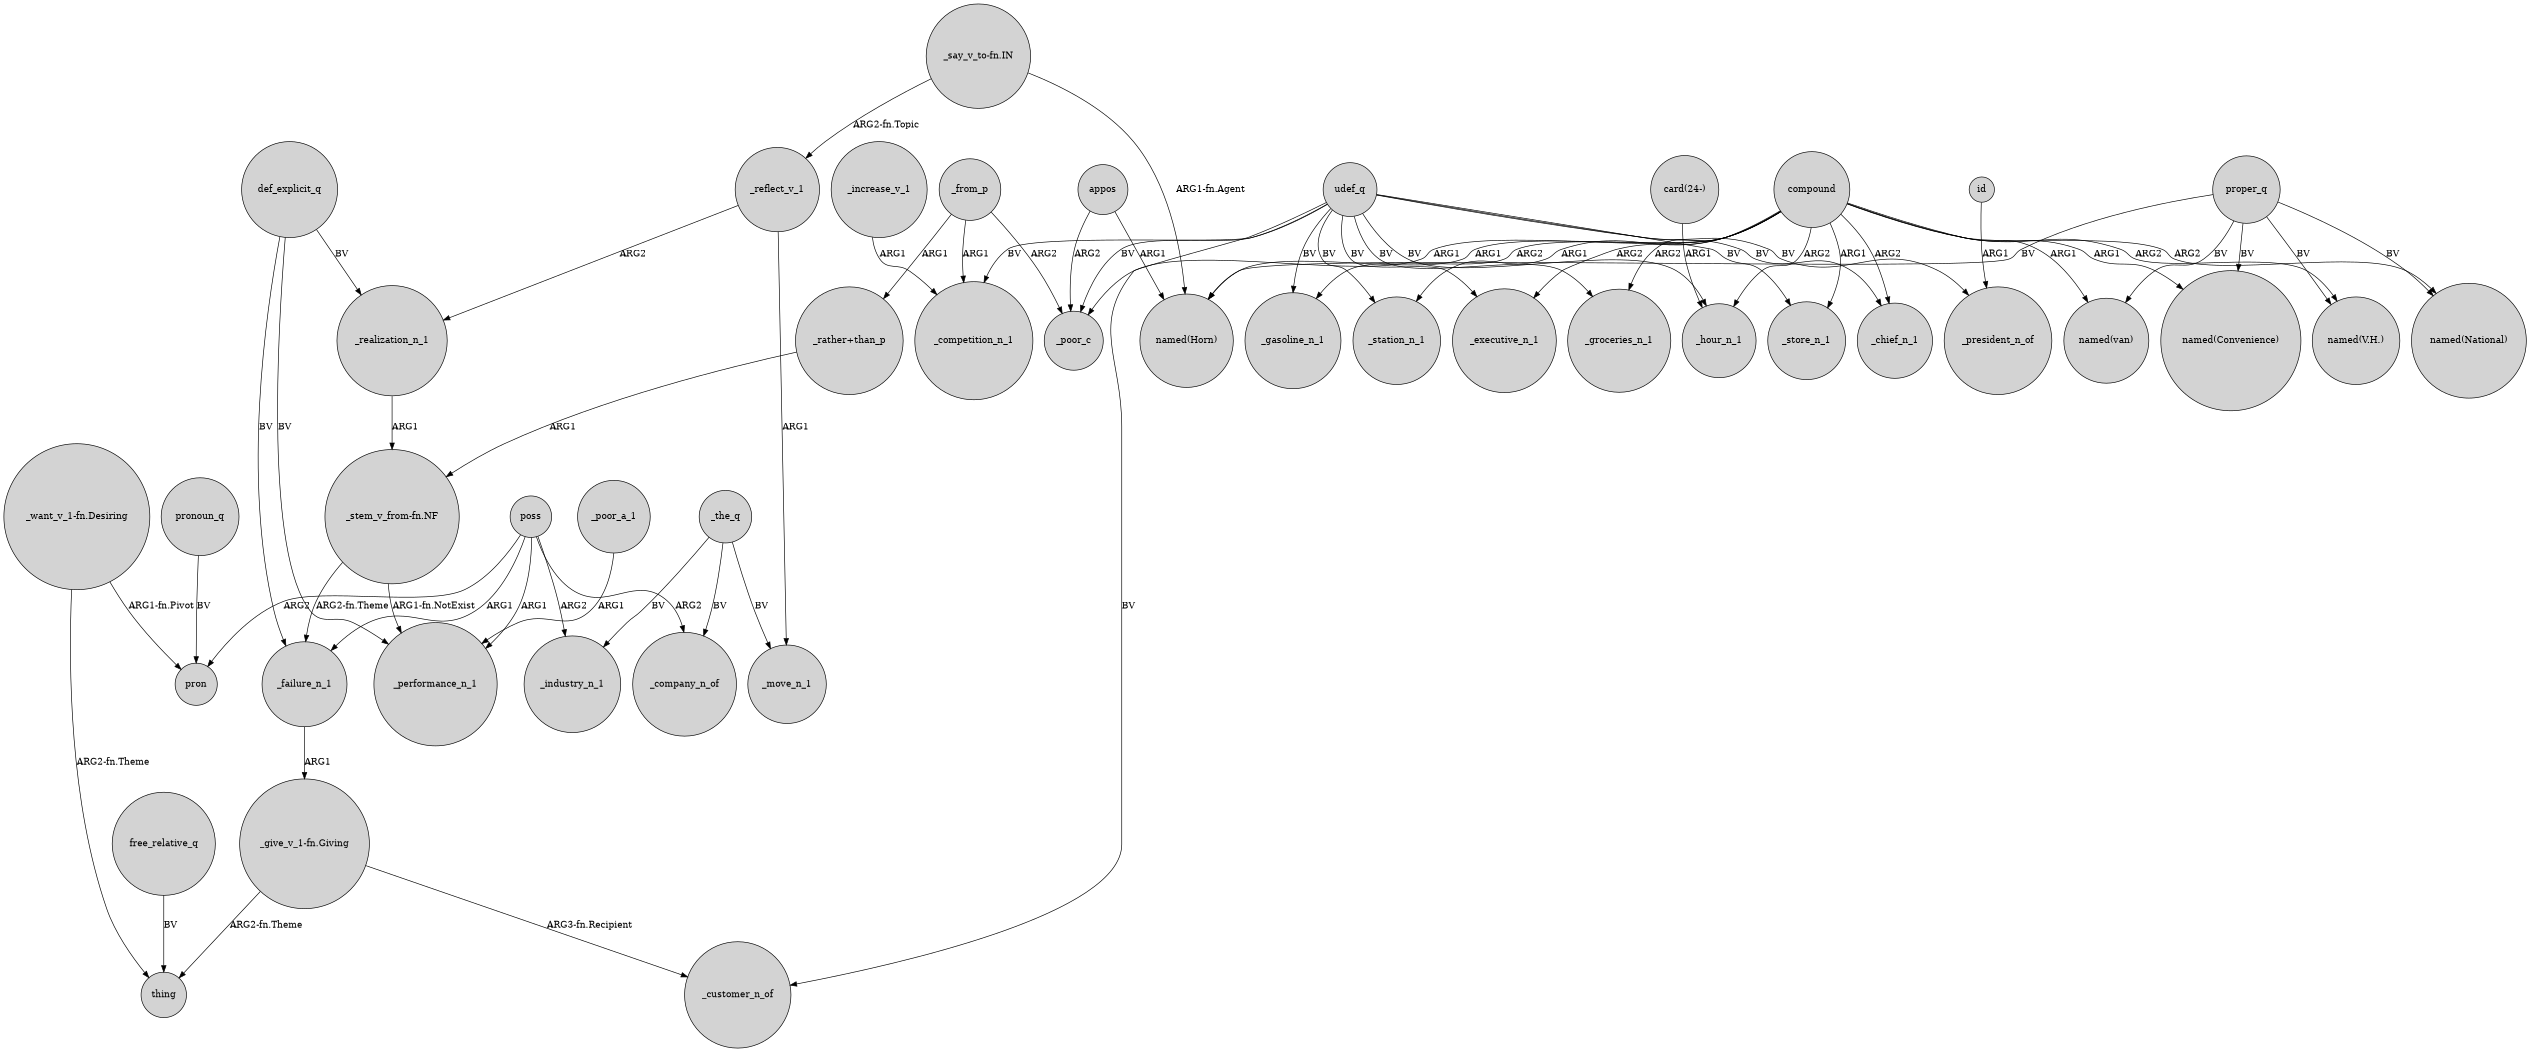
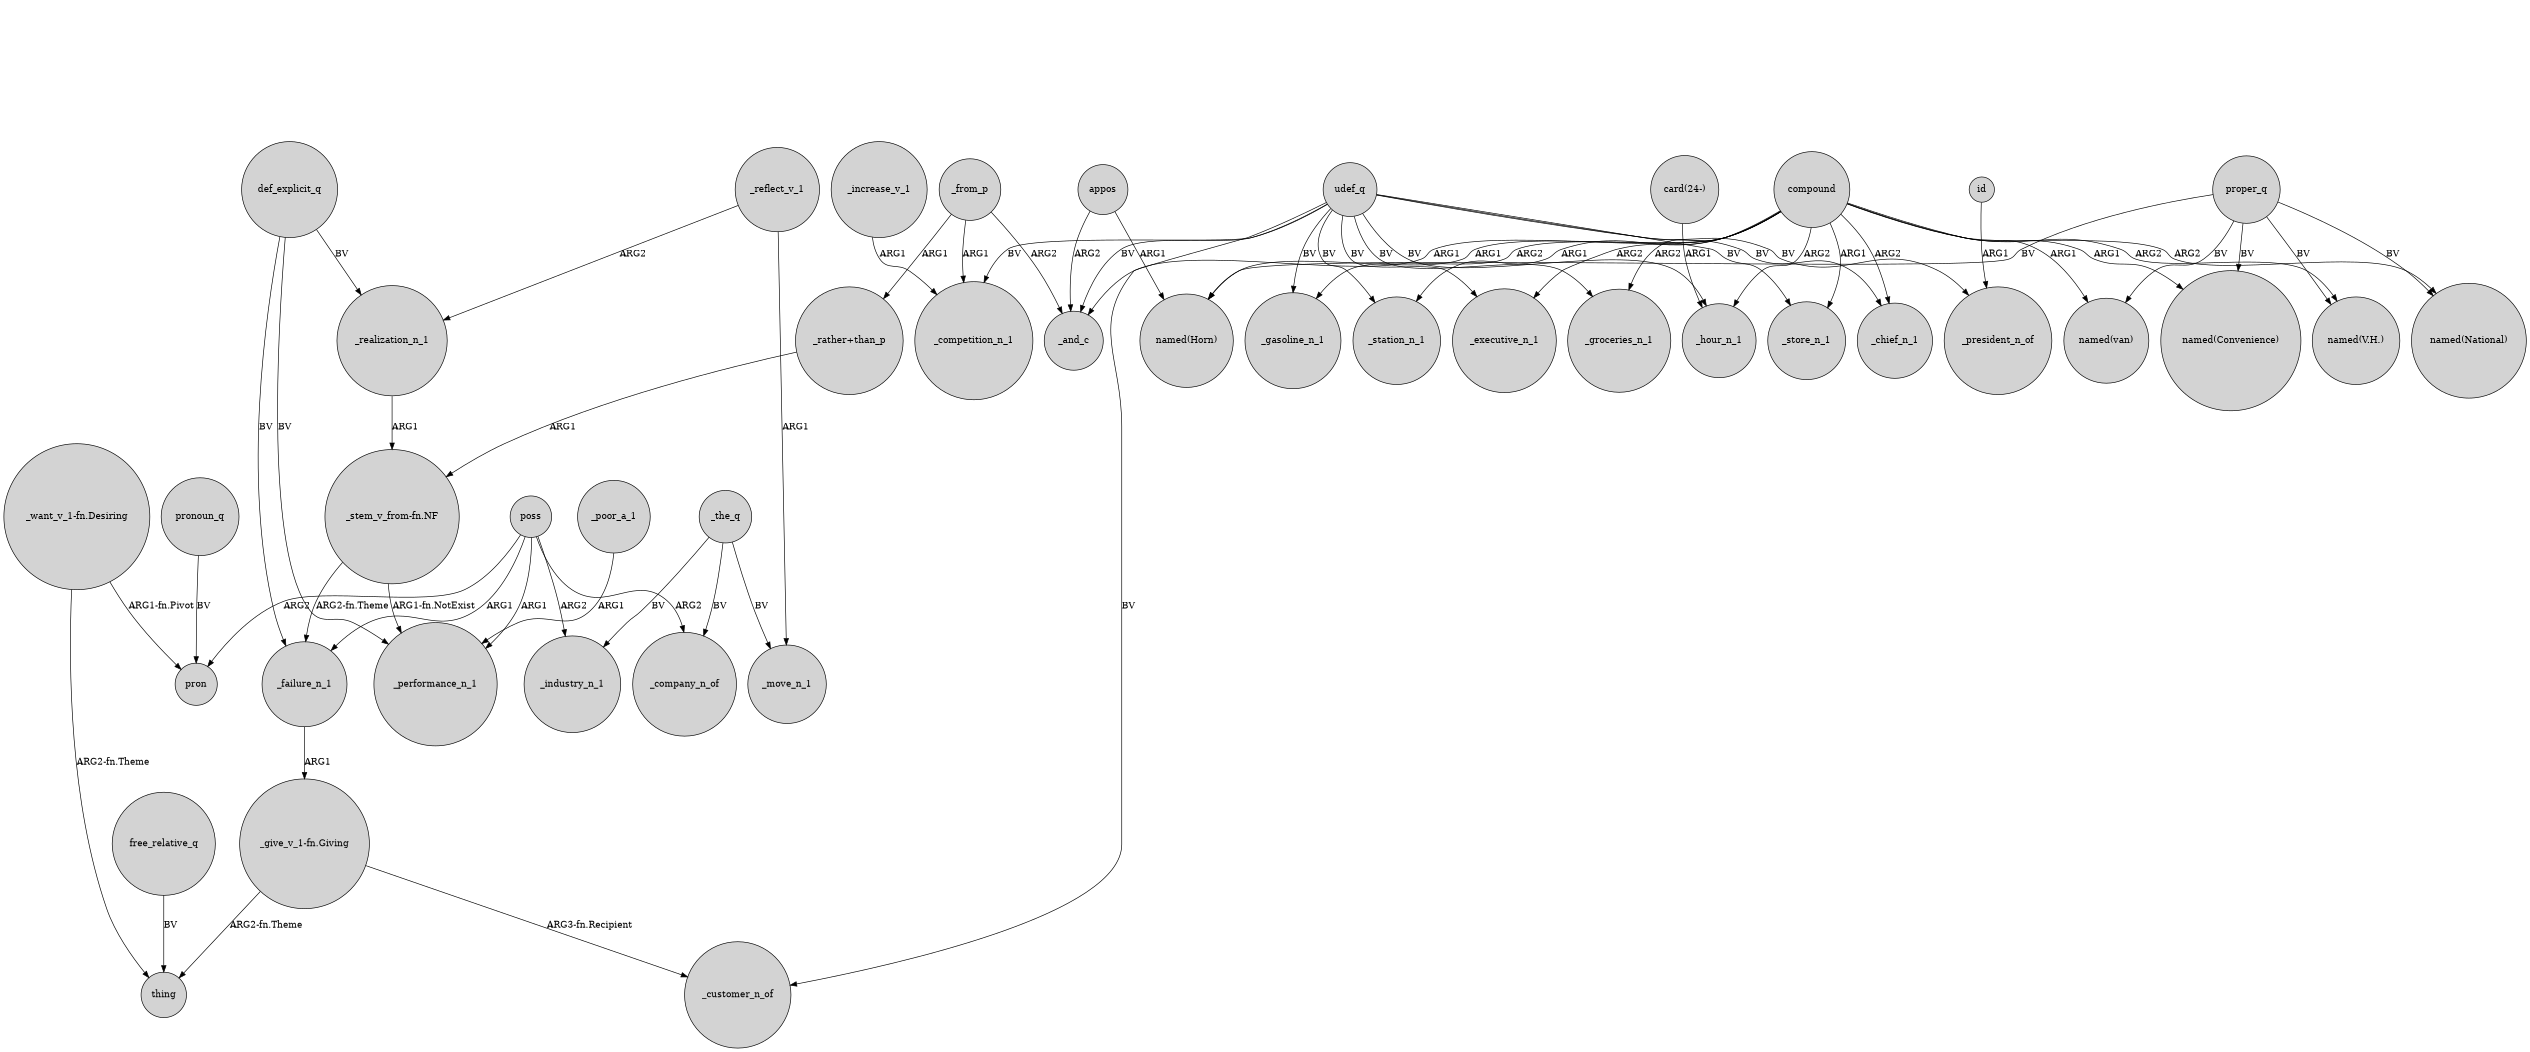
(978, 56) -> none
(1074, 341) -> (1074, 341)
